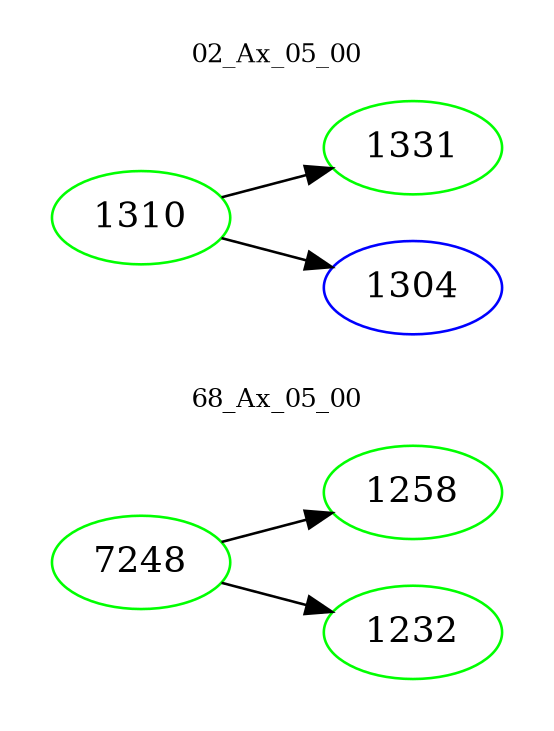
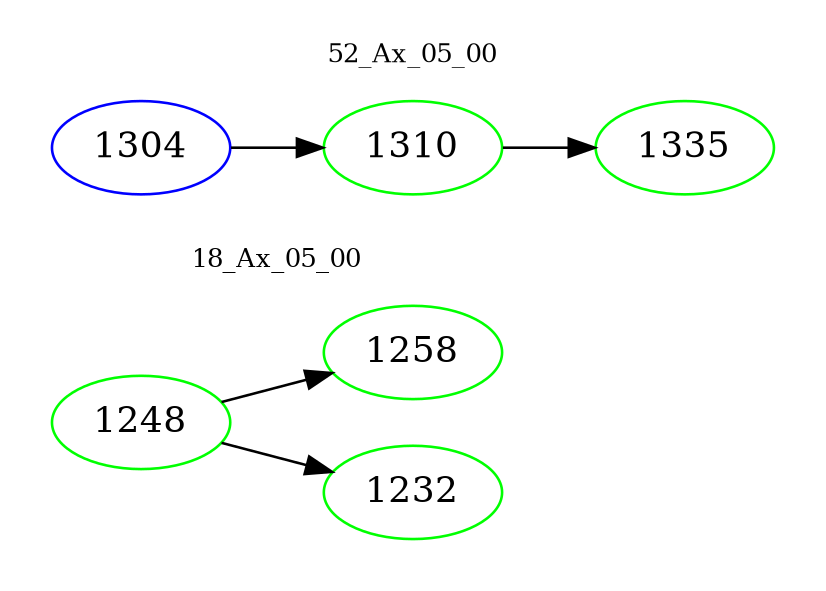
(277, 56) -> (413, 56)
(413, 148) -> (685, 148)
(264, 249) -> (264, 148)
(277, 400) -> (277, 260)
(141, 562) -> (141, 422)
